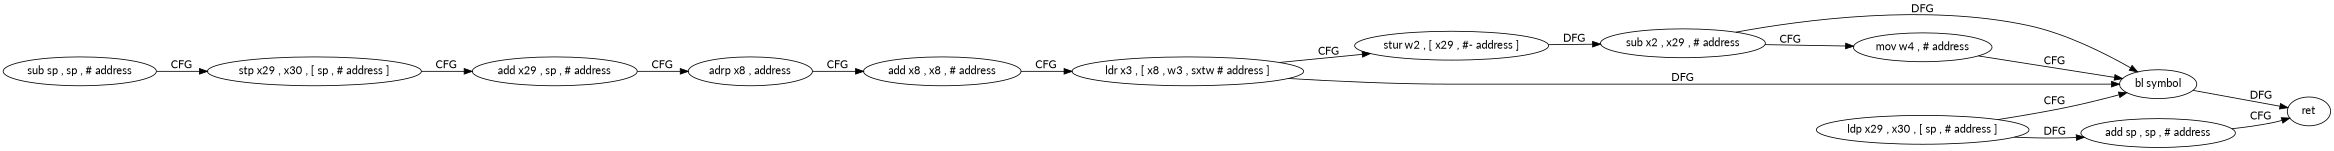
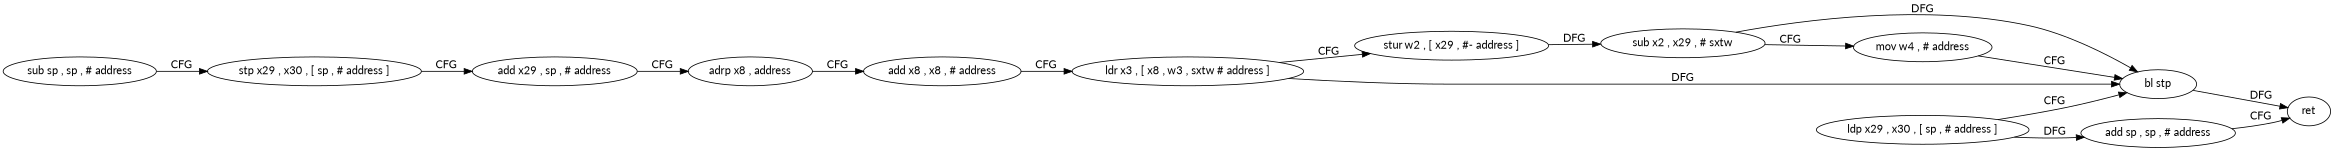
(1683, 43) -> (1683, 43)
(2158, 84) -> (2158, 84)
